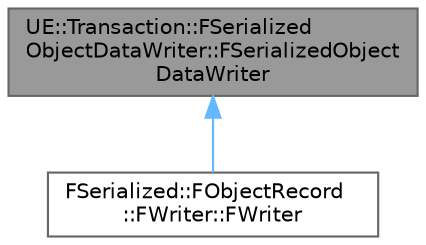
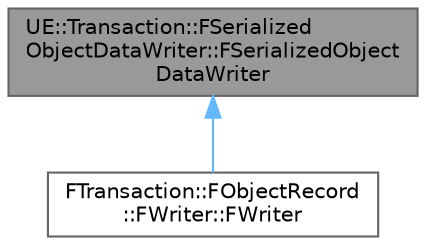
(213, 205) -> (213, 205)
